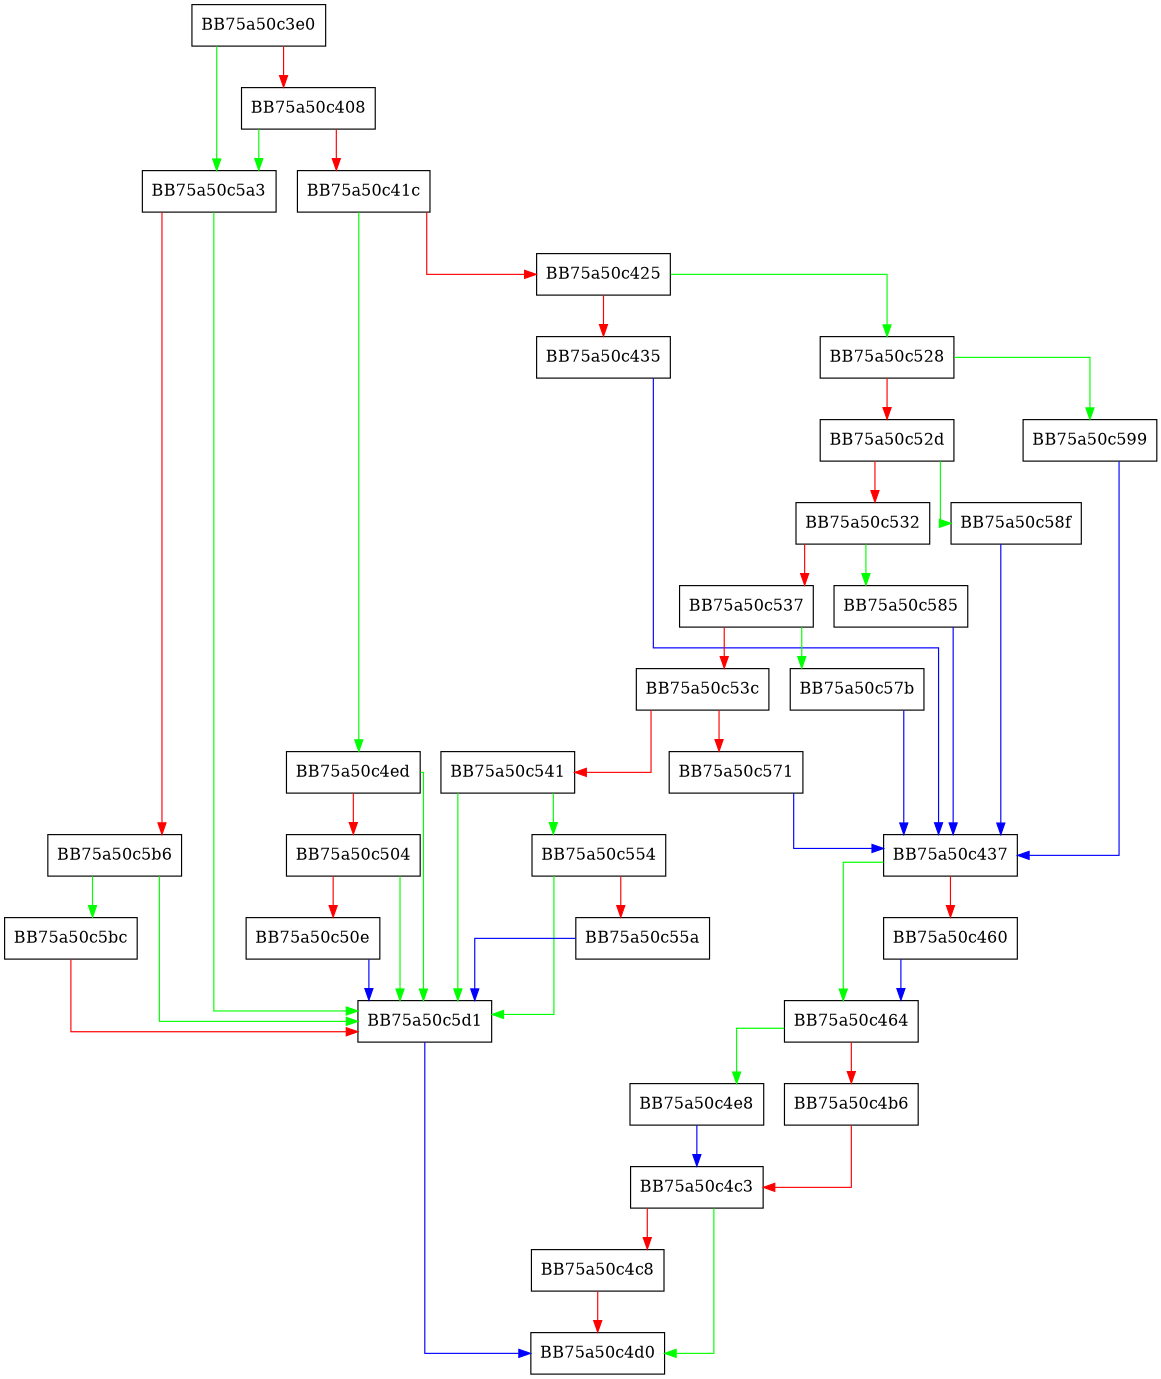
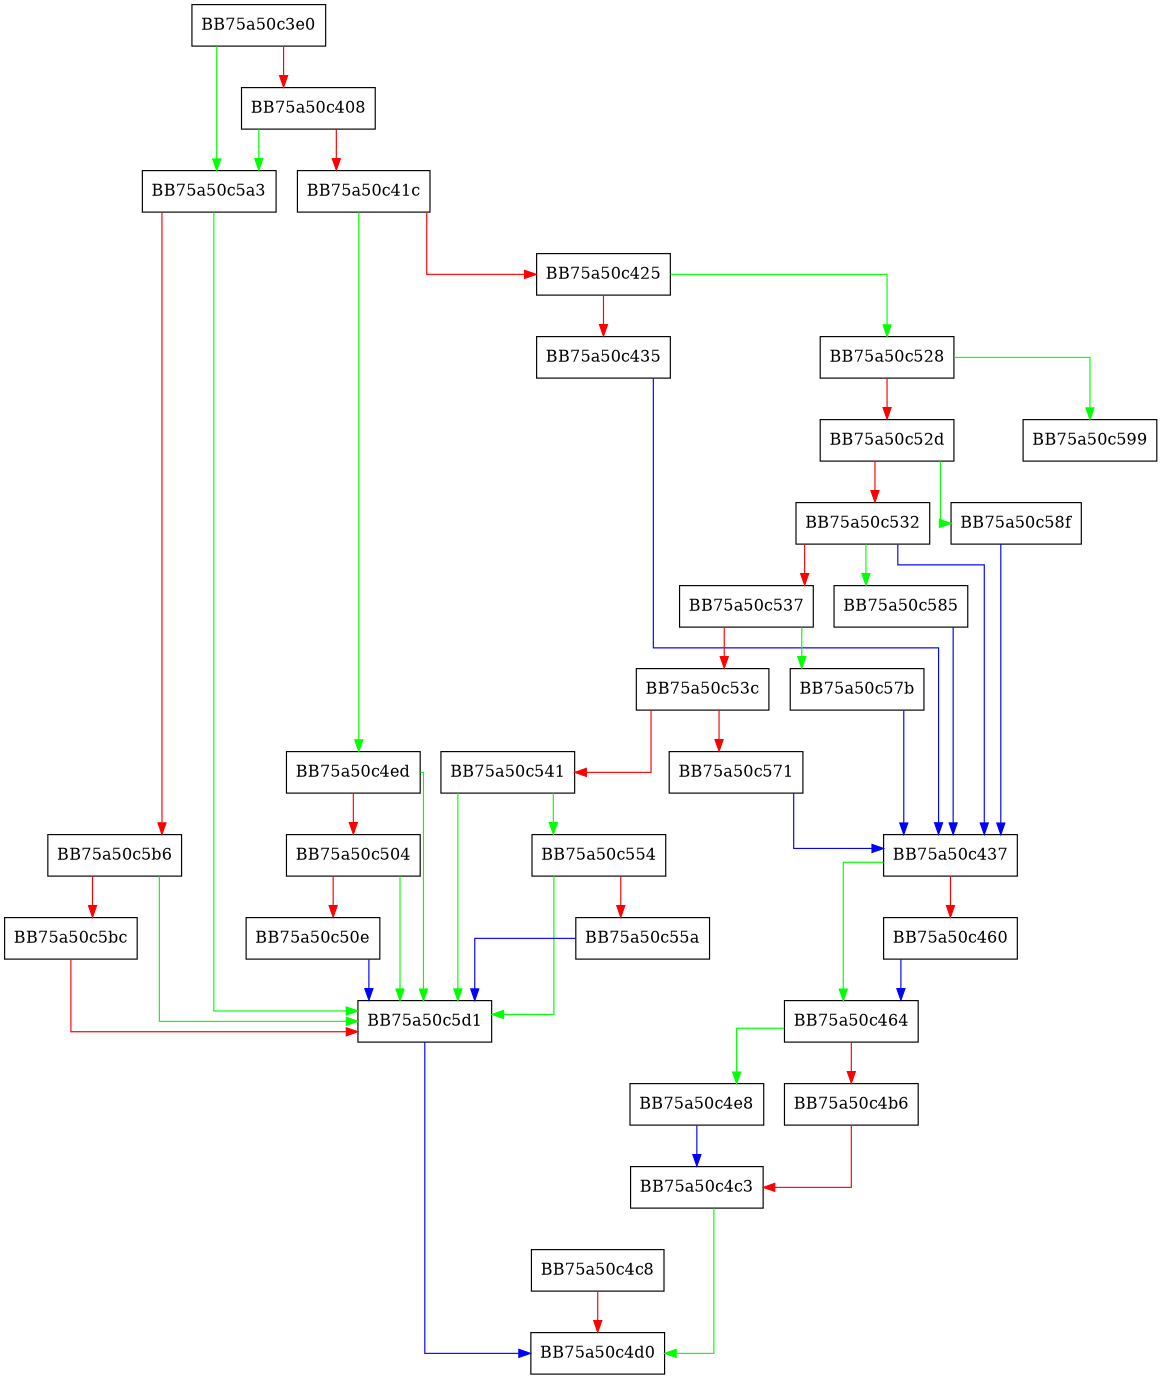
(1119, 703) -> (984, 641)
(93, 891) -> (93, 891)
(647, 1223) -> none
